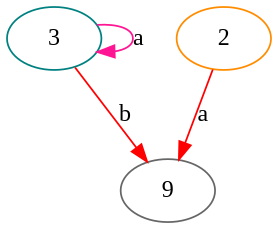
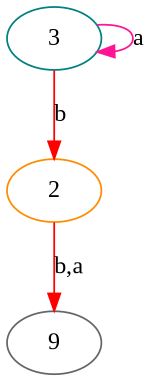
(106, 108) -> (54, 106)
(204, 115) -> (69, 267)
